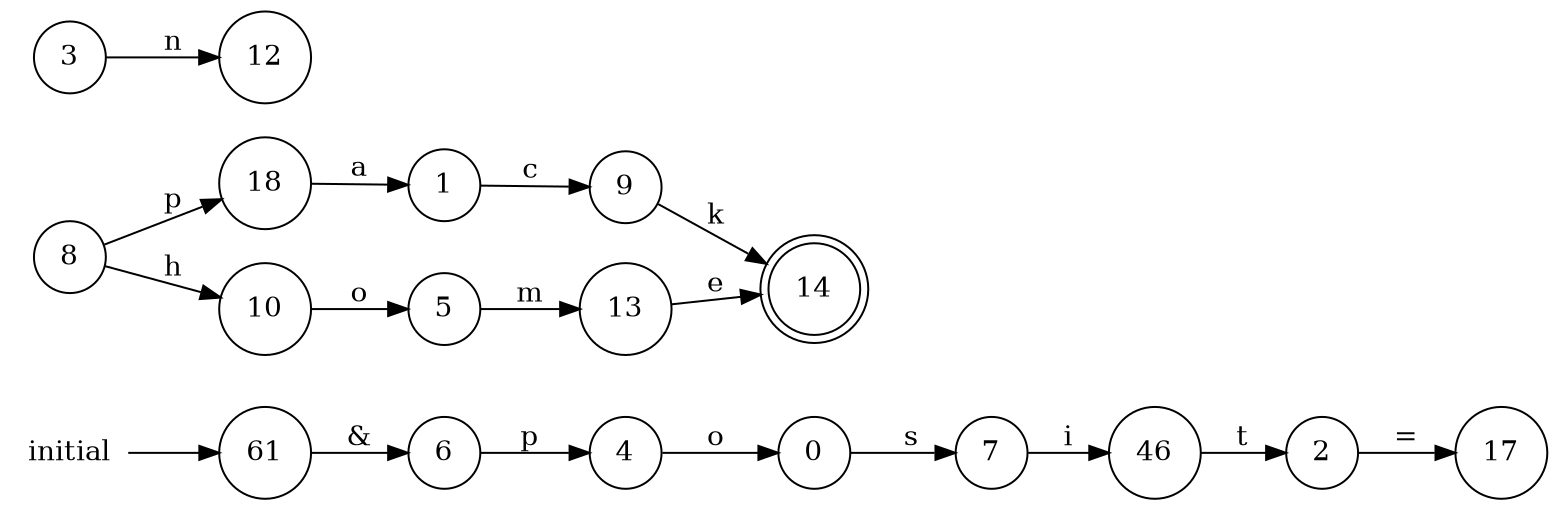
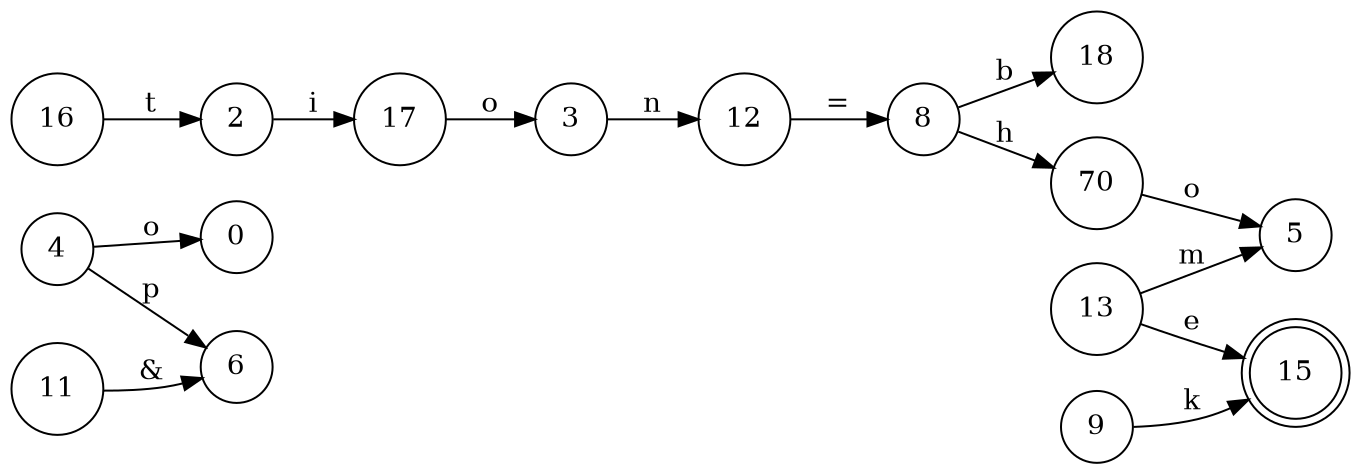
none -> (480, 119)
none -> (829, 119)
(444, 185) -> none
(174, 200) -> (1006, 72)
(814, 289) -> (1296, 373)
(265, 309) -> (1097, 183)
(520, 309) -> (1191, 274)
(1407, 438) -> (314, 104)
(70, 453) -> none
(265, 453) -> (57, 389)
(525, 453) -> (138, 302)
(992, 453) -> none
(1155, 453) -> (57, 119)
